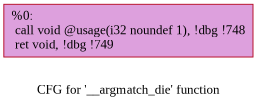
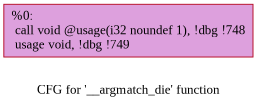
(63, 45) -> (71, 45)
